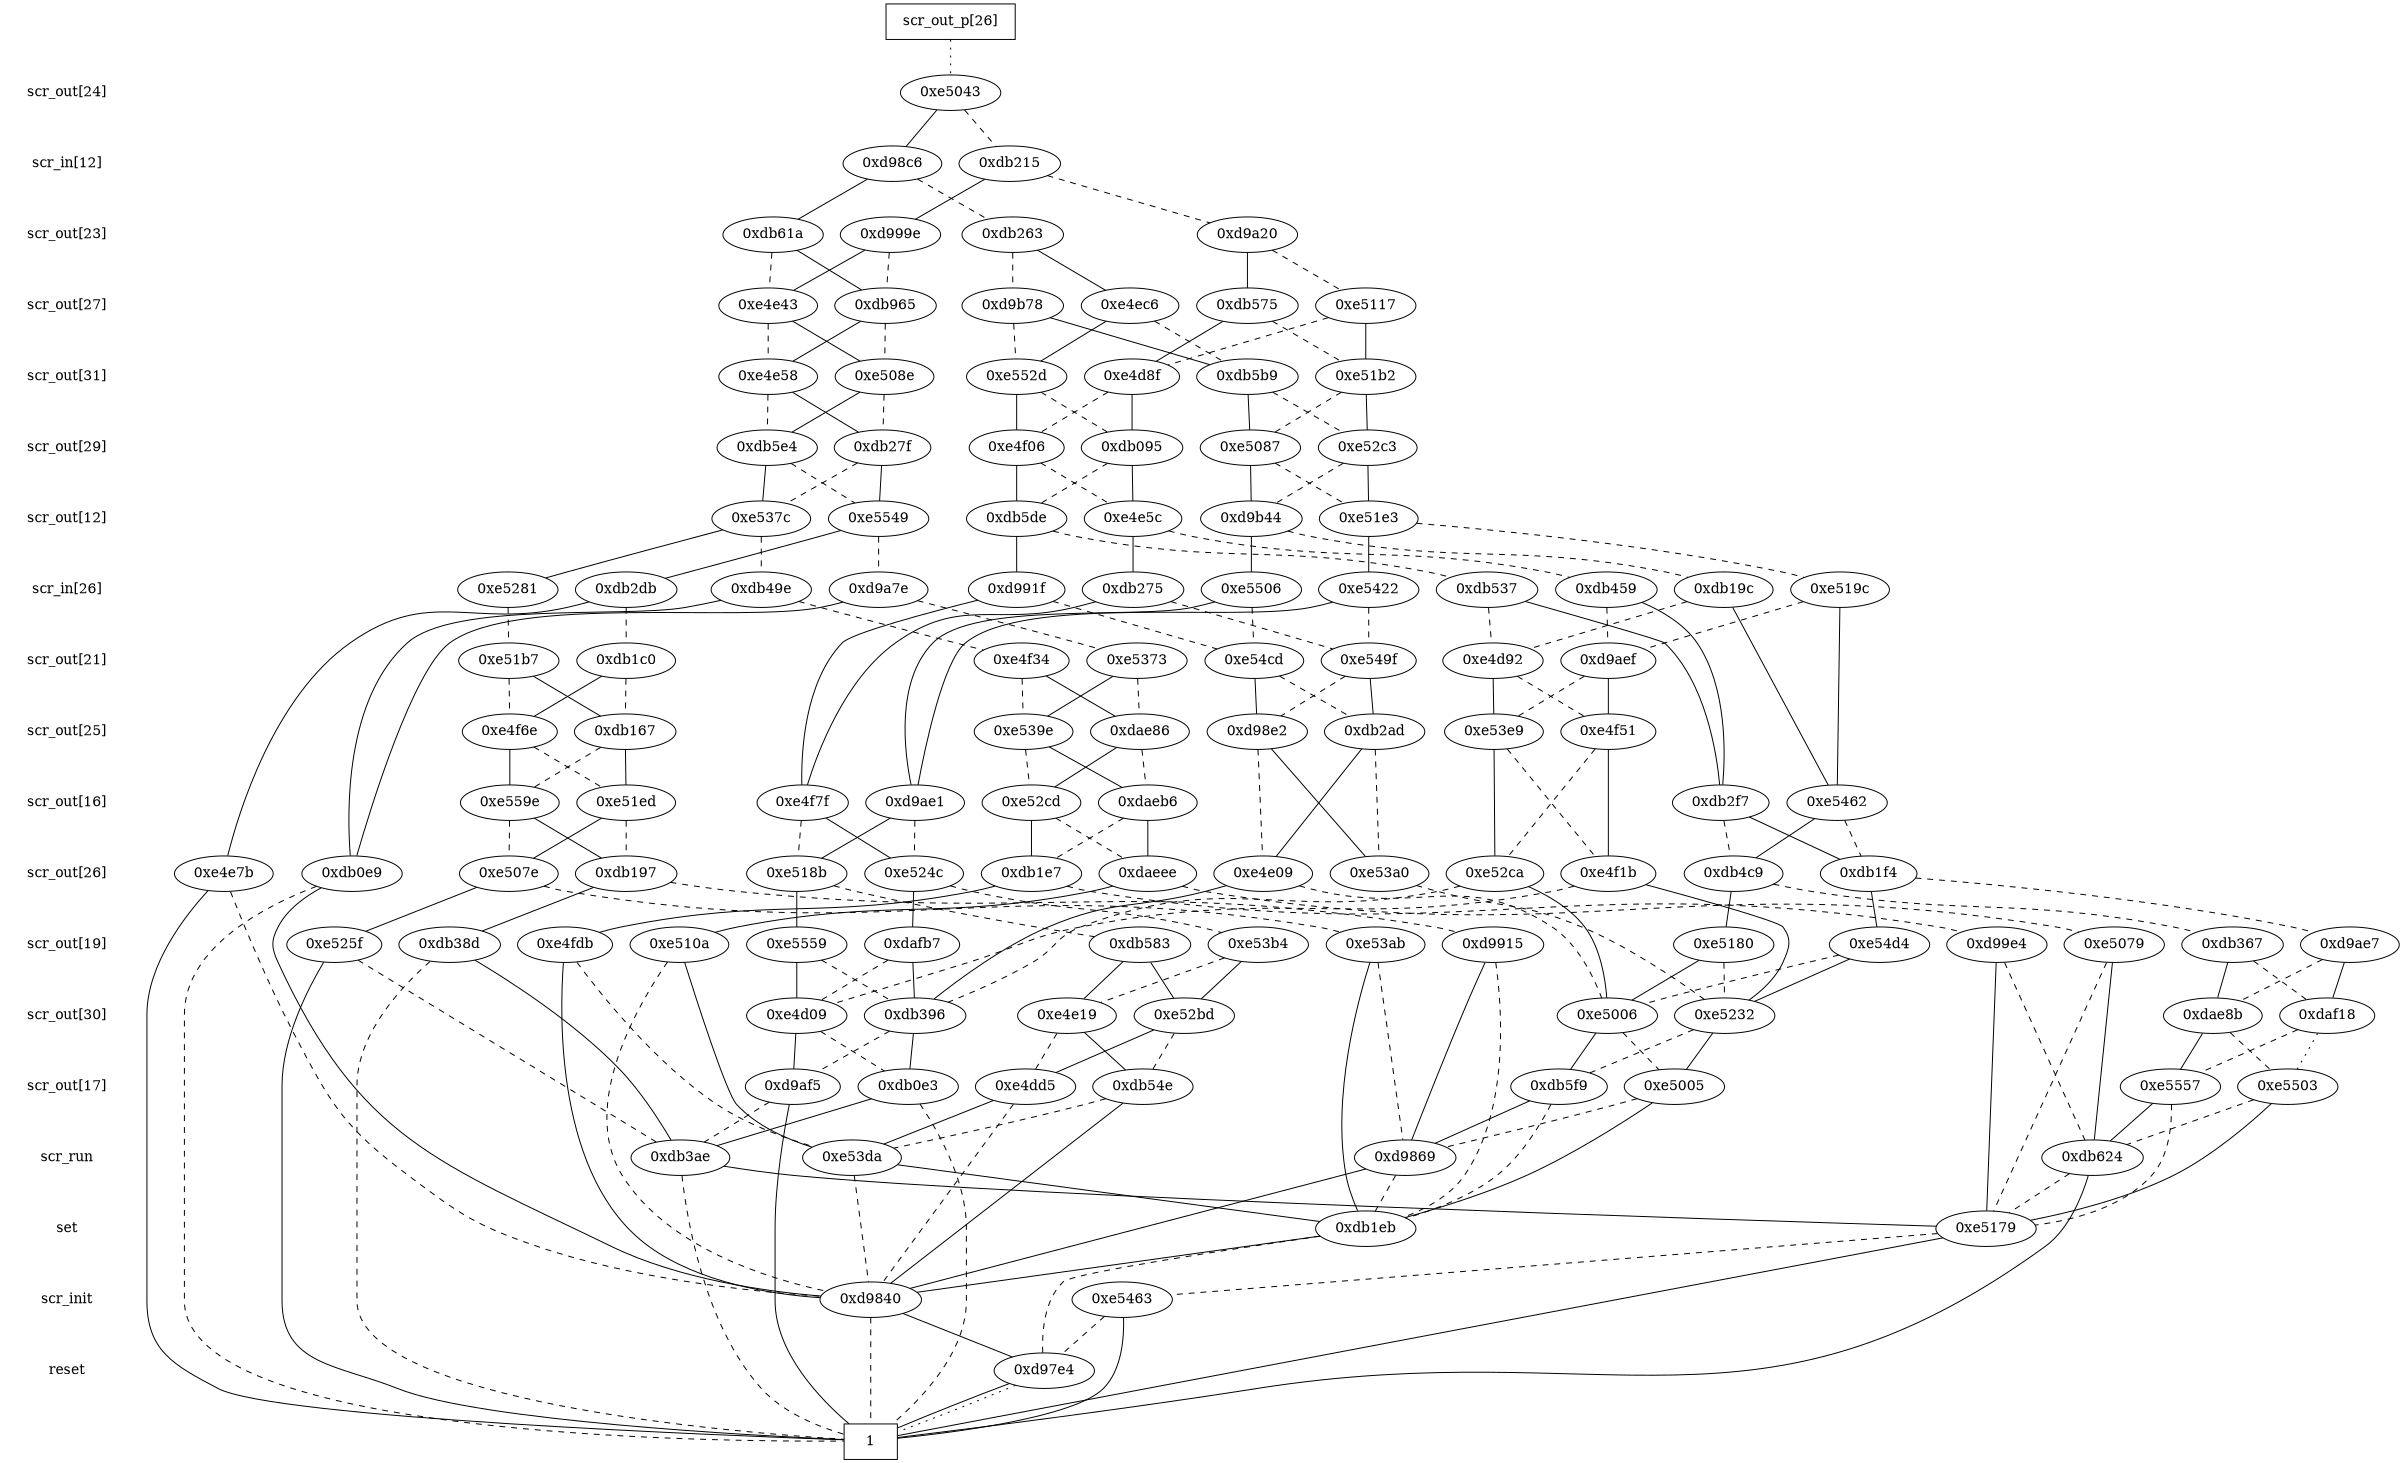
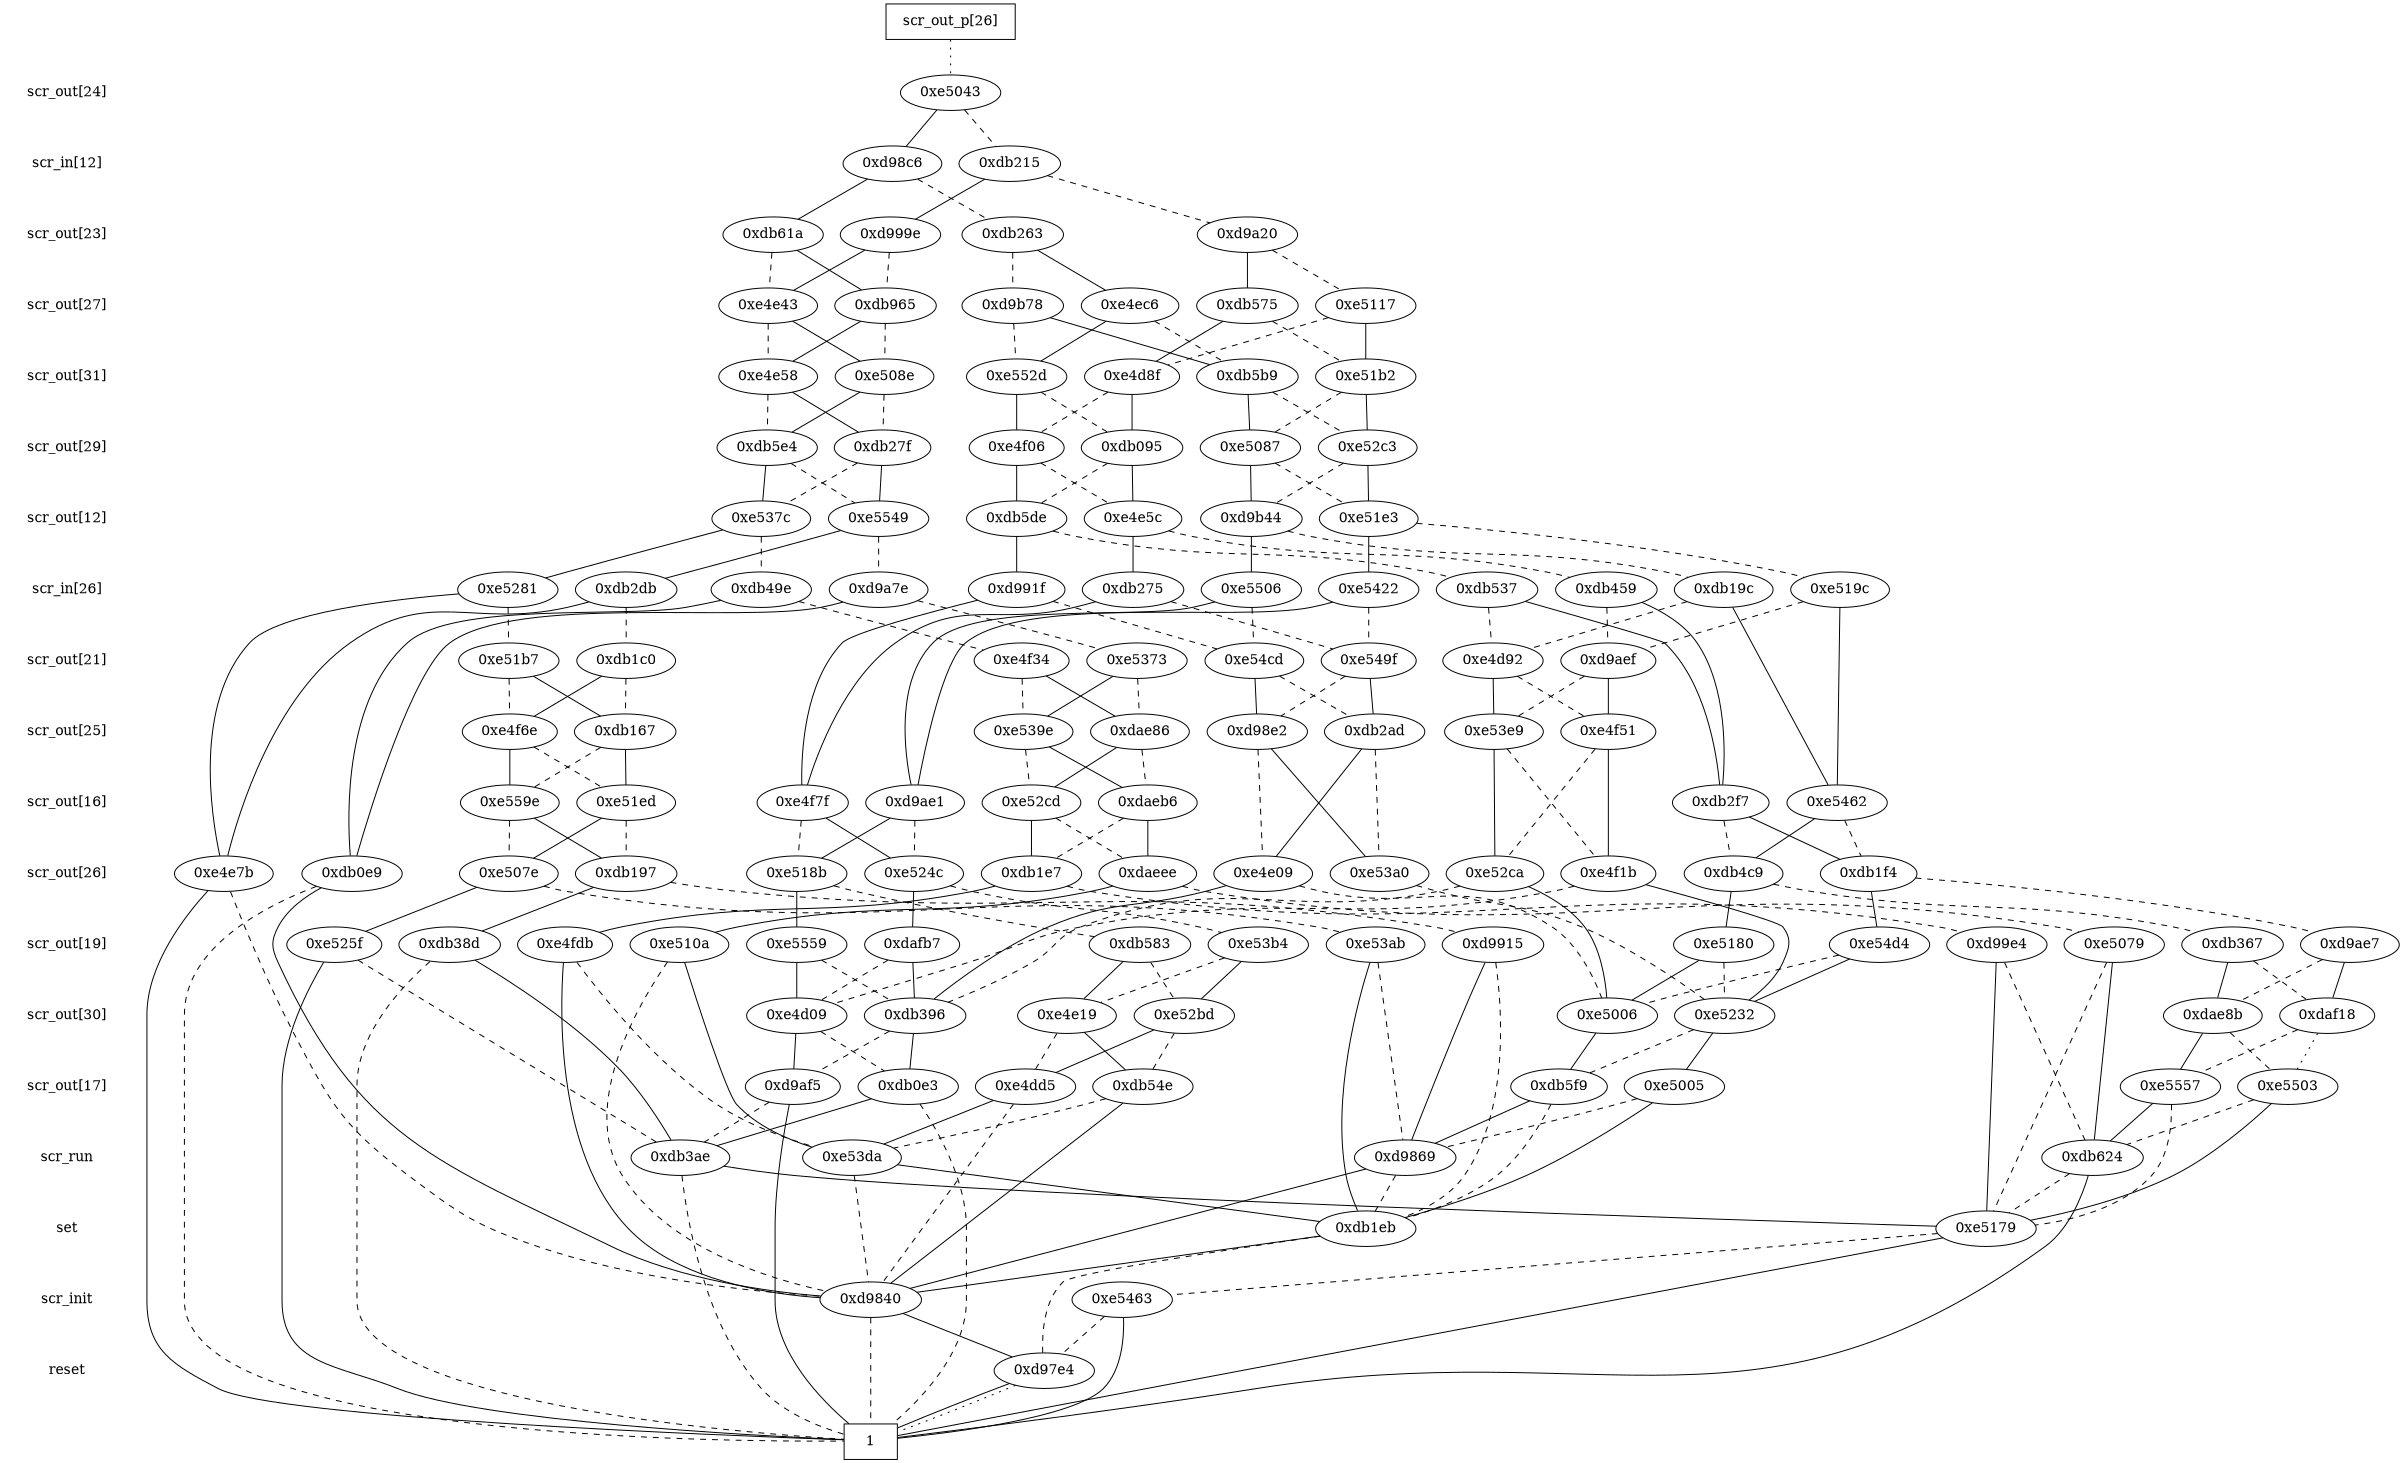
none -> (248, 645)
(1159, 975) -> (1159, 975)
(1636, 1047) -> none
